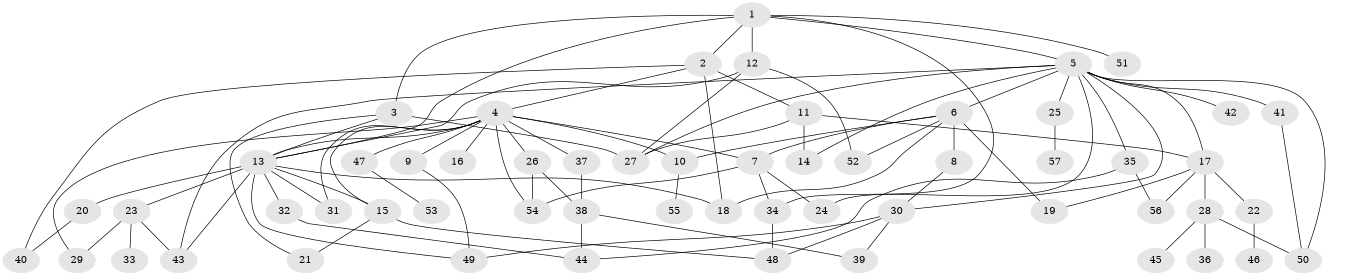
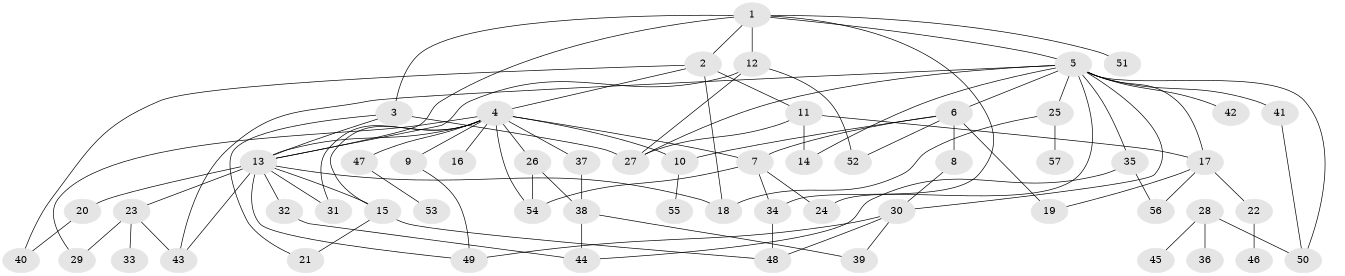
(849, 185) -> (894, 178)
(1205, 187) -> none
